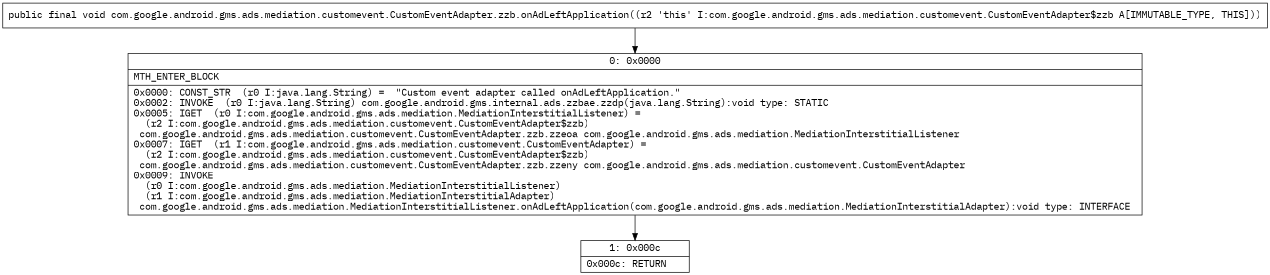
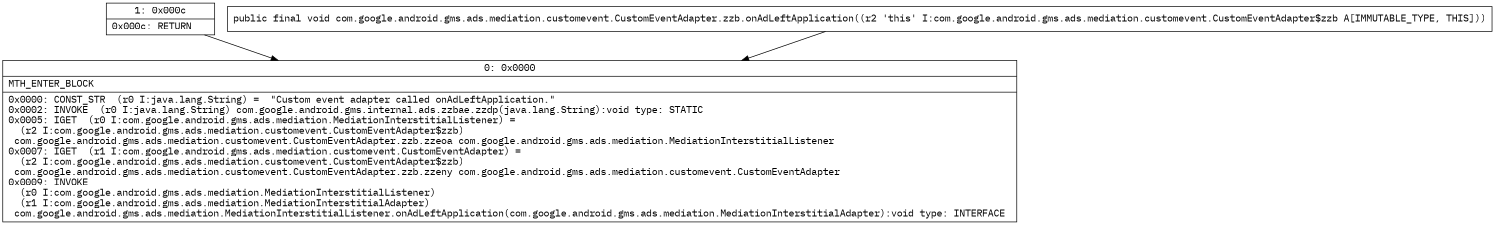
(635, 224) -> (238, 46)
